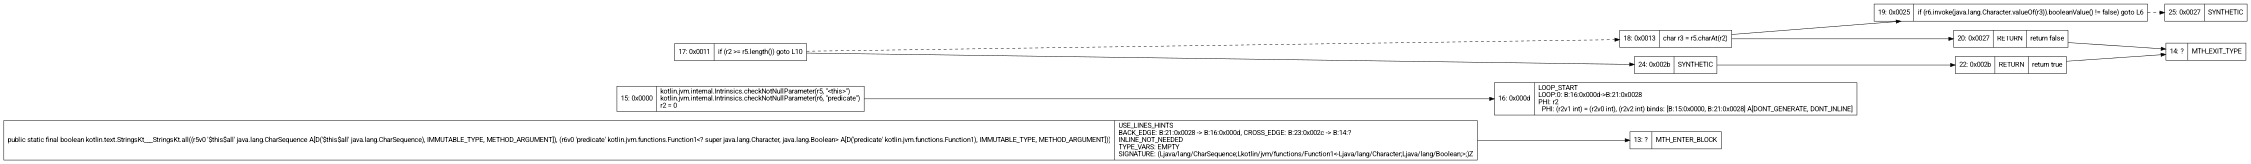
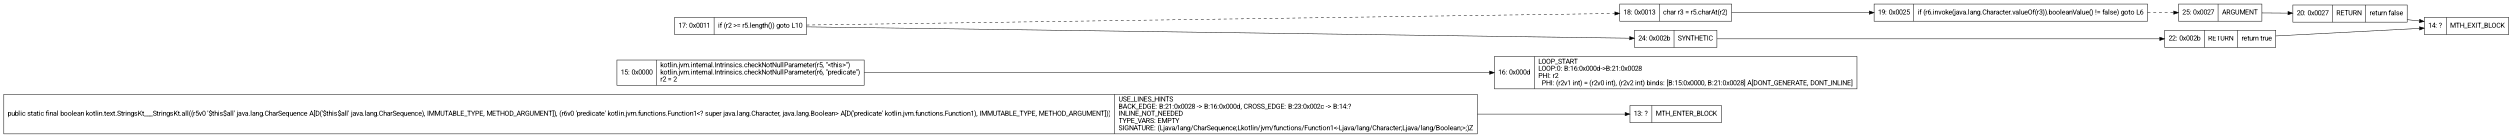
(2226, 12) -> (2240, 12)
(1840, 39) -> (2275, 13)
(2217, 51) -> (2477, 26)
(669, 106) -> (669, 80)
